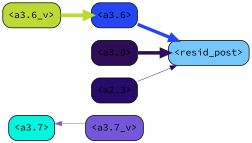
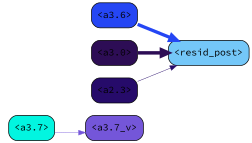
(32, 15) -> none
(74, 123) -> (67, 133)
